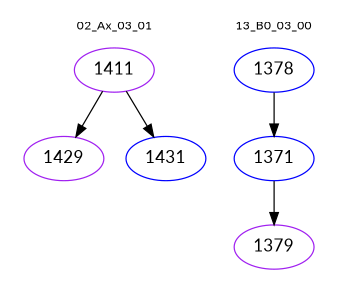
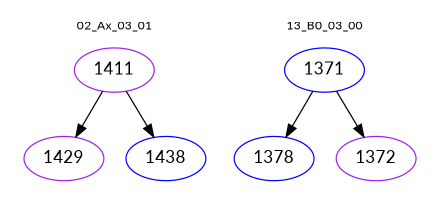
(274, 108) -> (303, 109)
(166, 159) -> (166, 159)
(274, 247) -> (376, 159)
